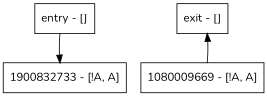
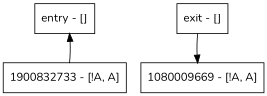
(59, 44) -> (70, 52)
(208, 52) -> (197, 44)
